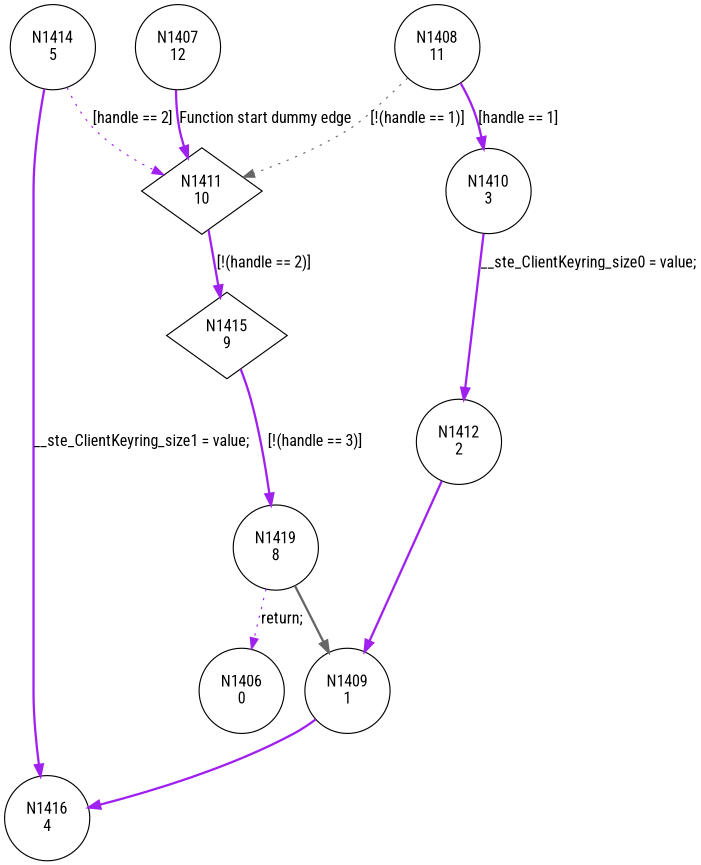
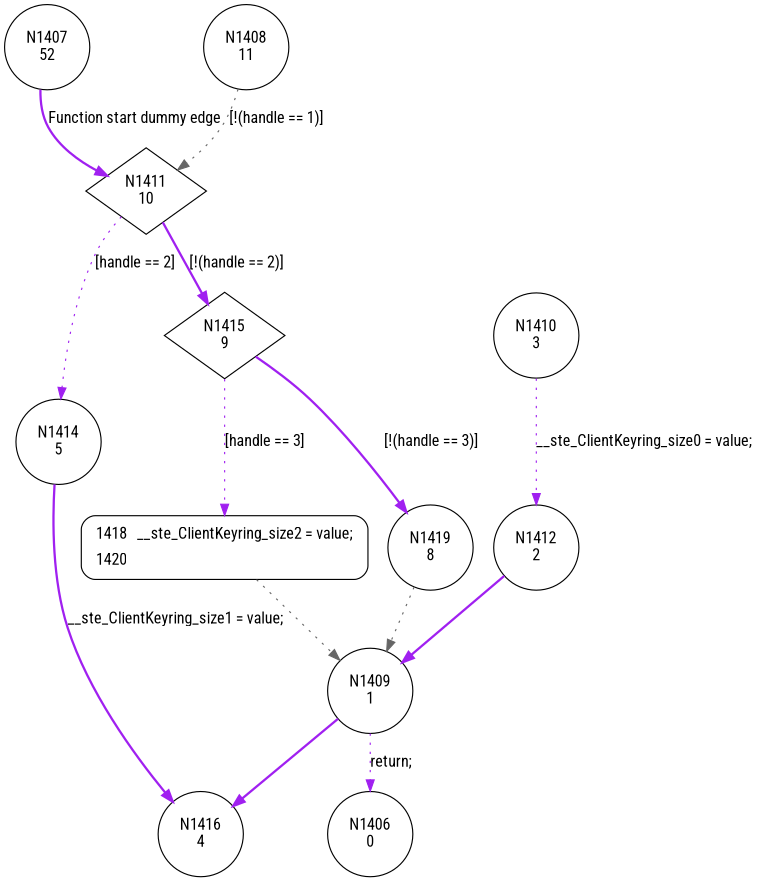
(178, 47) -> (47, 47)
(473, 109) -> none
(103, 137) -> (79, 297)
(474, 311) -> (536, 436)
none -> (225, 548)
(260, 614) -> (370, 757)
(309, 614) -> (403, 614)
